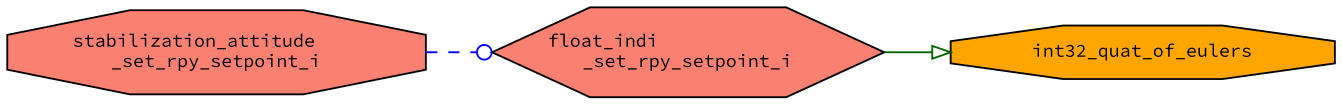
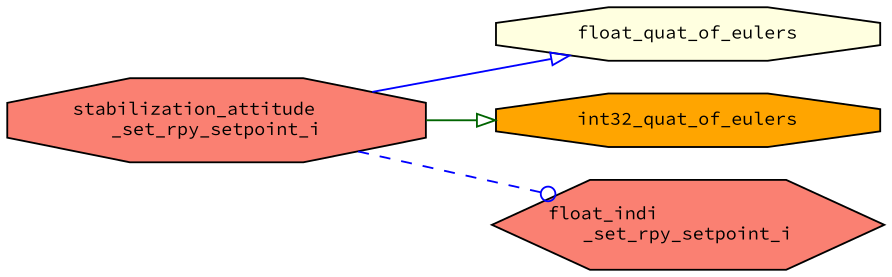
none -> (688, 34)
(908, 52) -> (451, 120)
